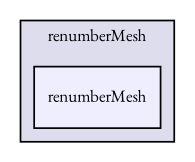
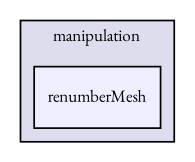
(97, 37) -> (97, 37)
